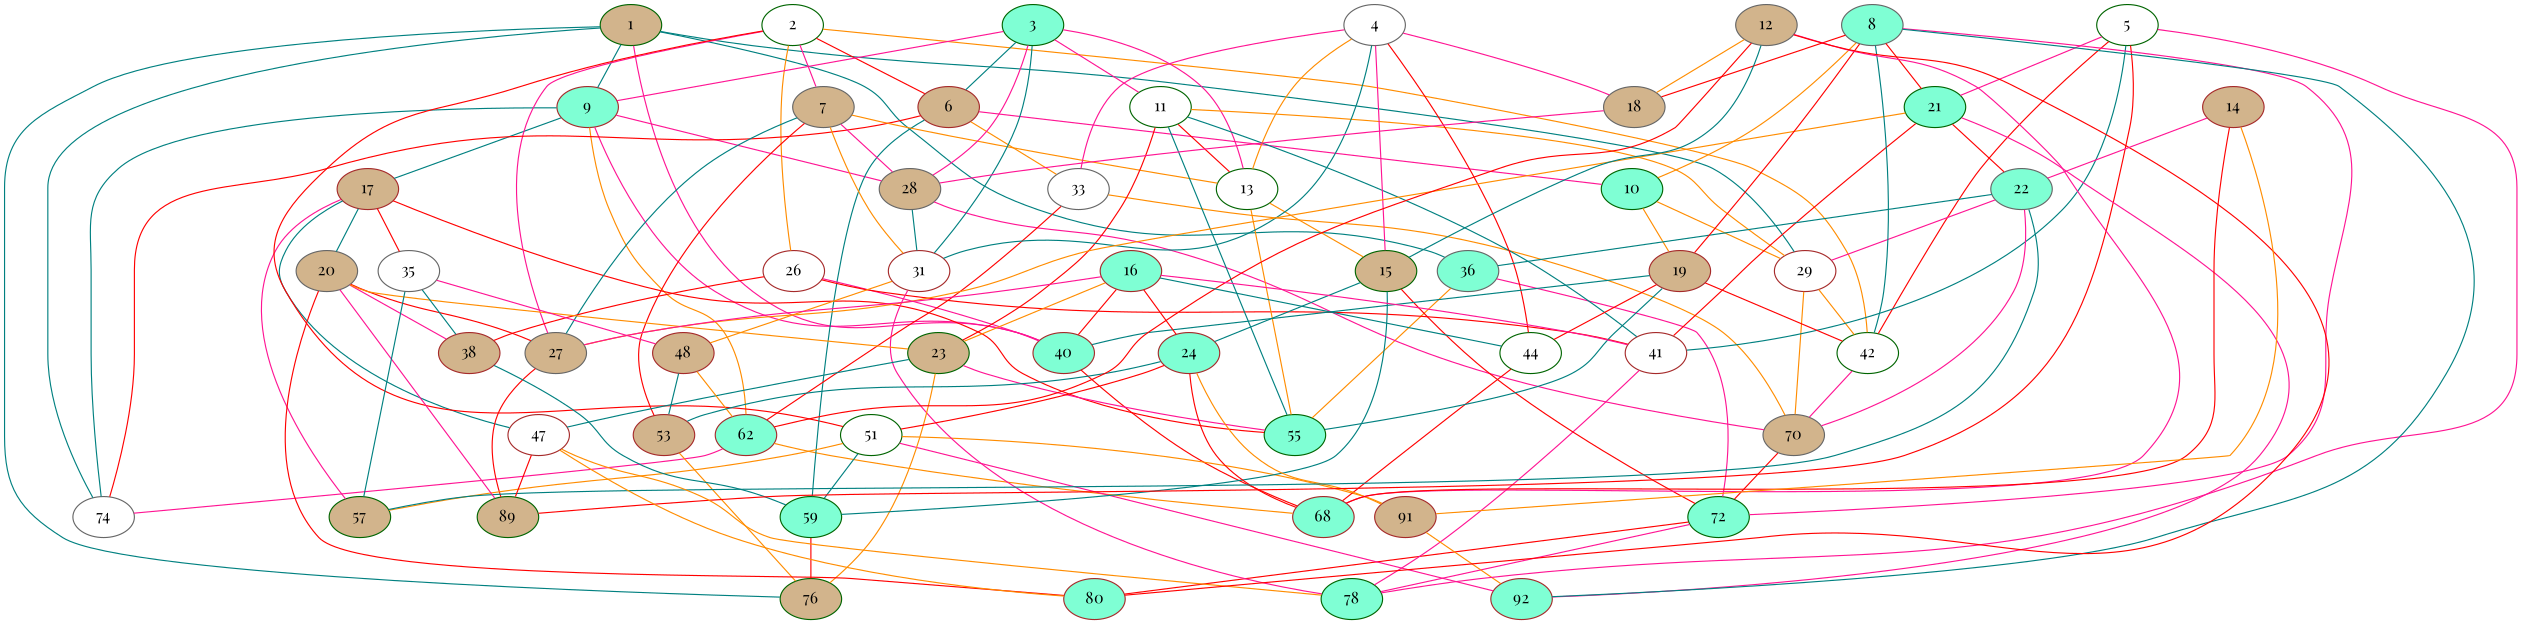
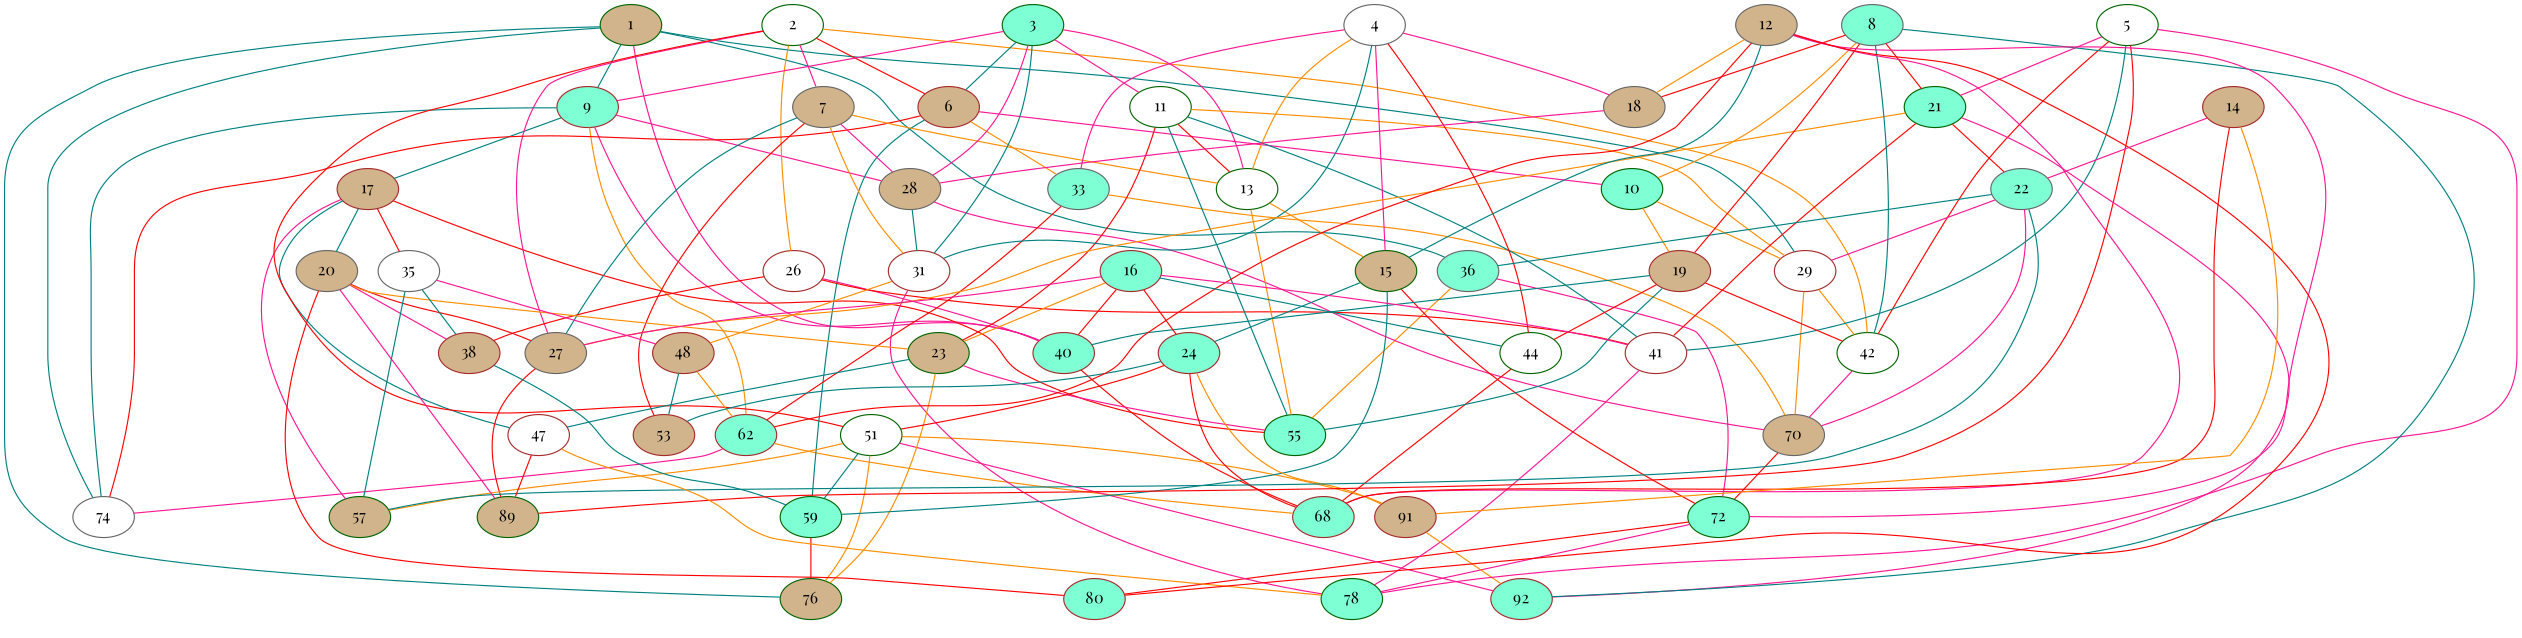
(1079, 189) -> (1079, 189)
(2329, 302) -> (2312, 283)
(737, 517) -> (857, 522)
(801, 557) -> none
